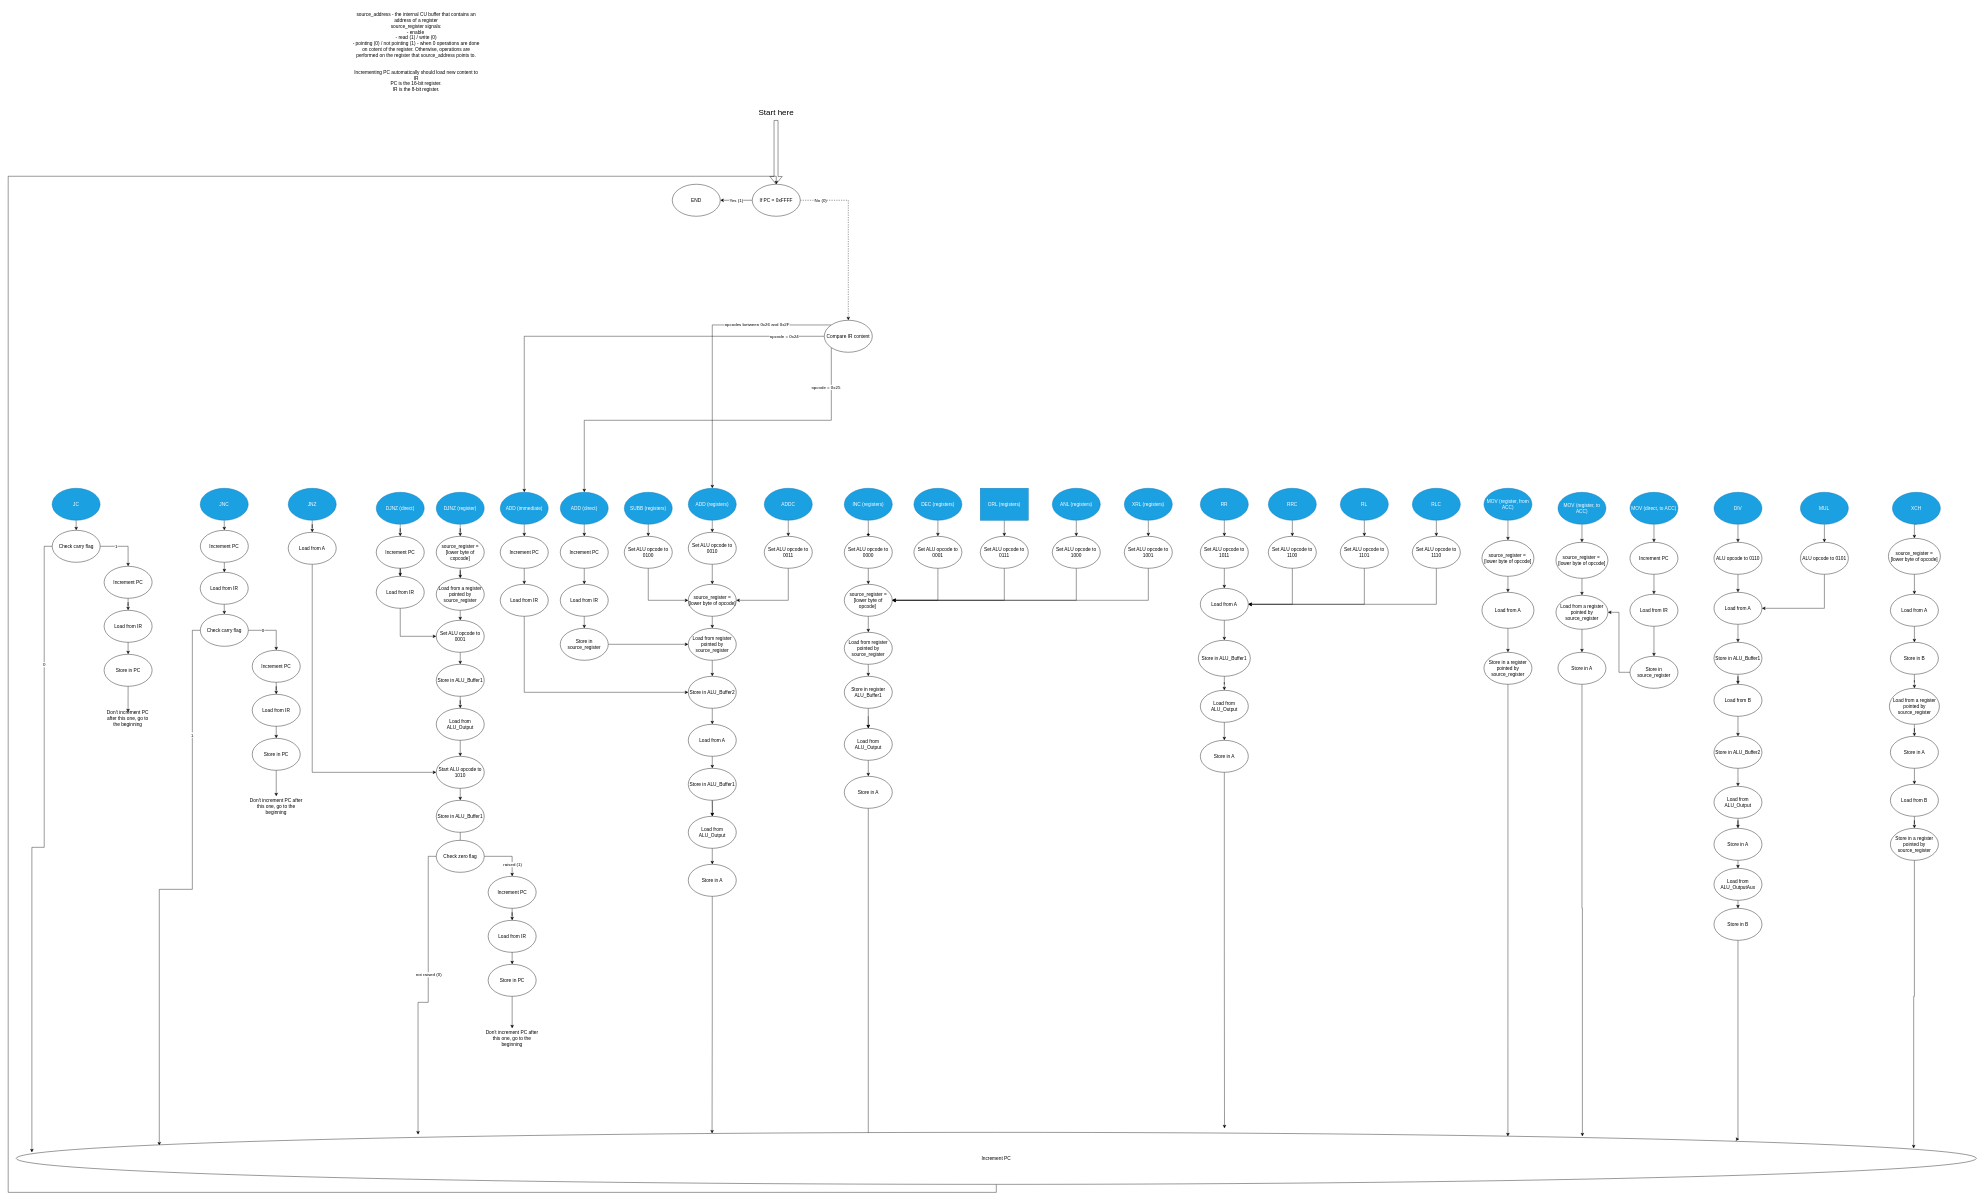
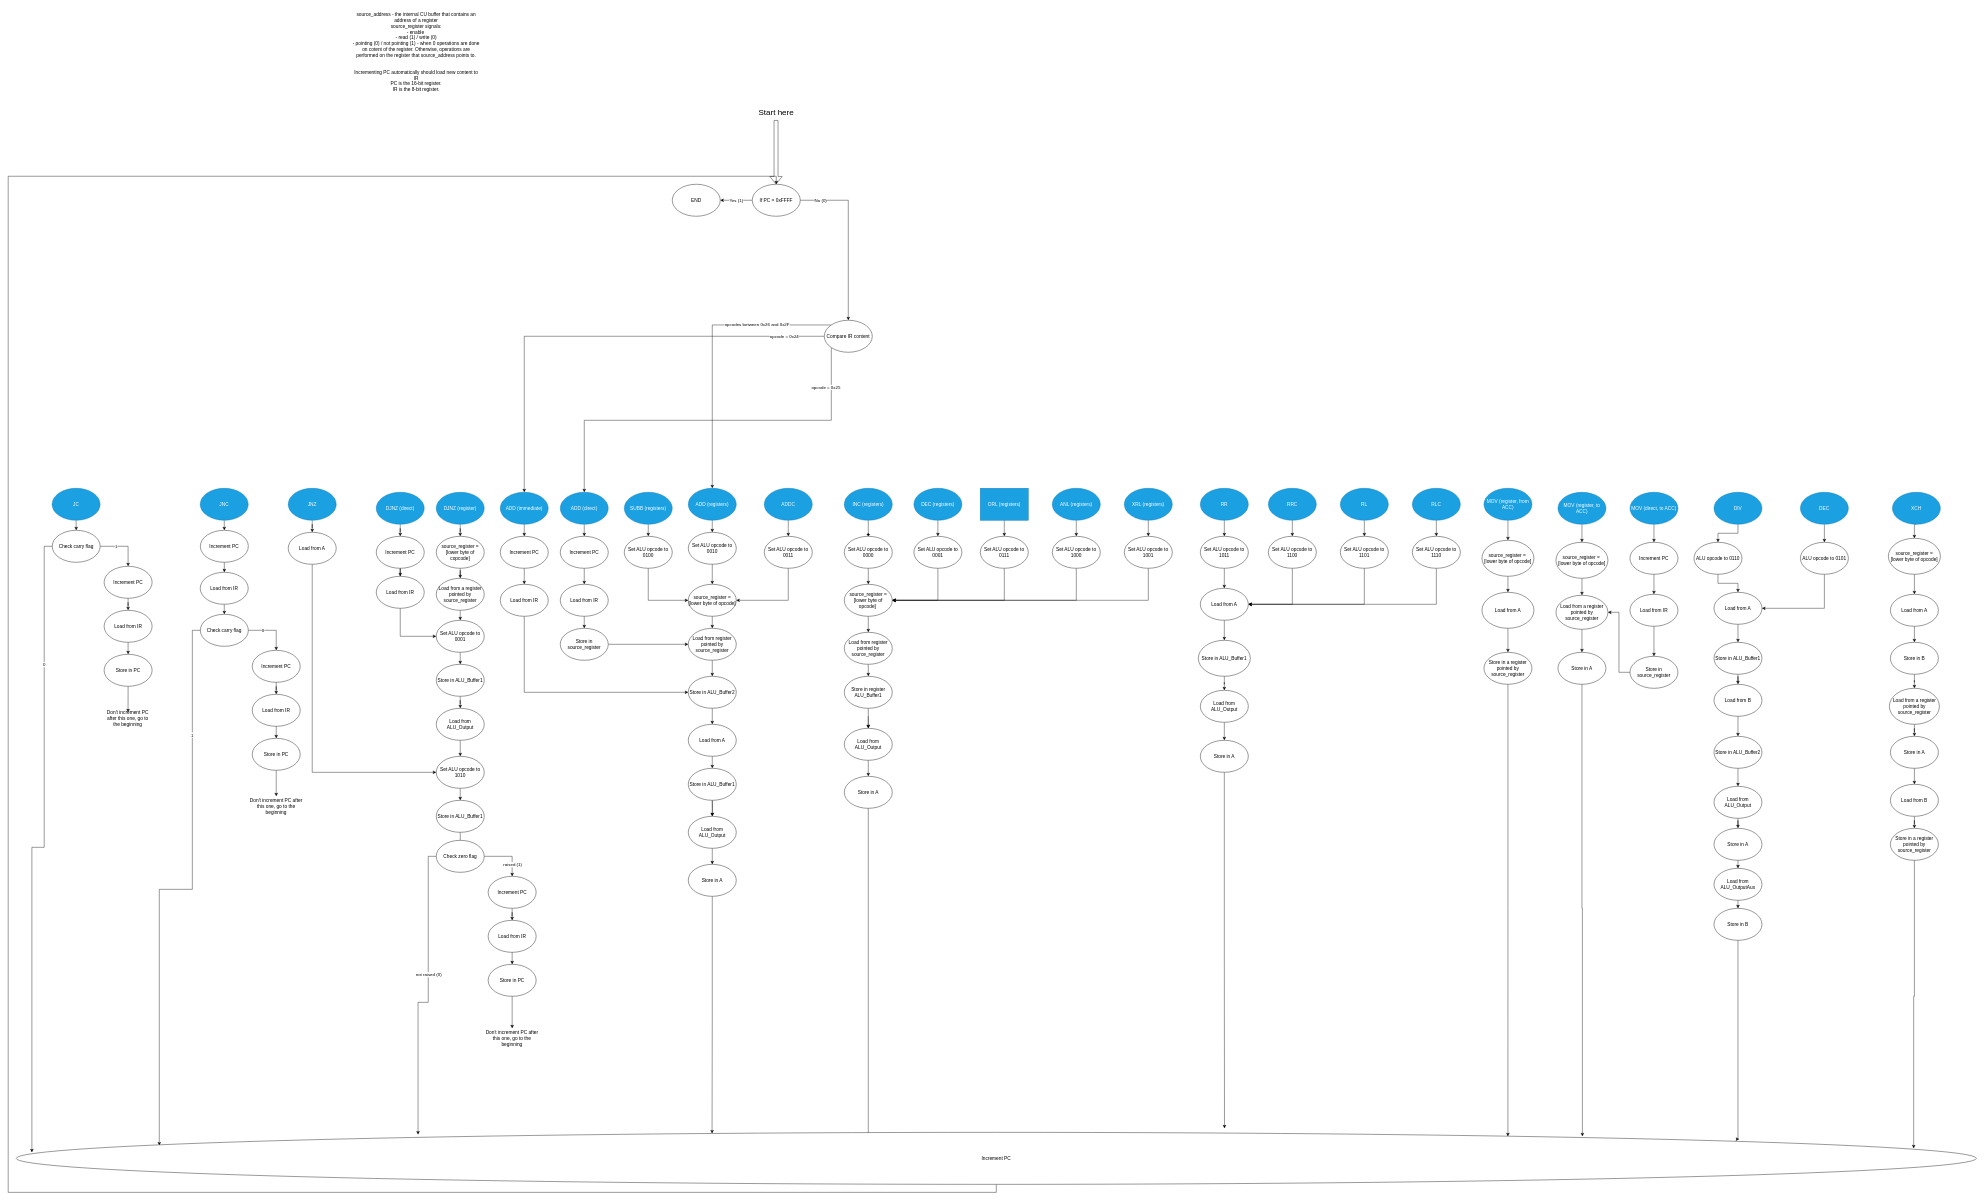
(848, 246) -> (848, 246)
(1824, 508) -> (1824, 508)
(1738, 558) -> (1718, 558)
(460, 772) -> (460, 772)
